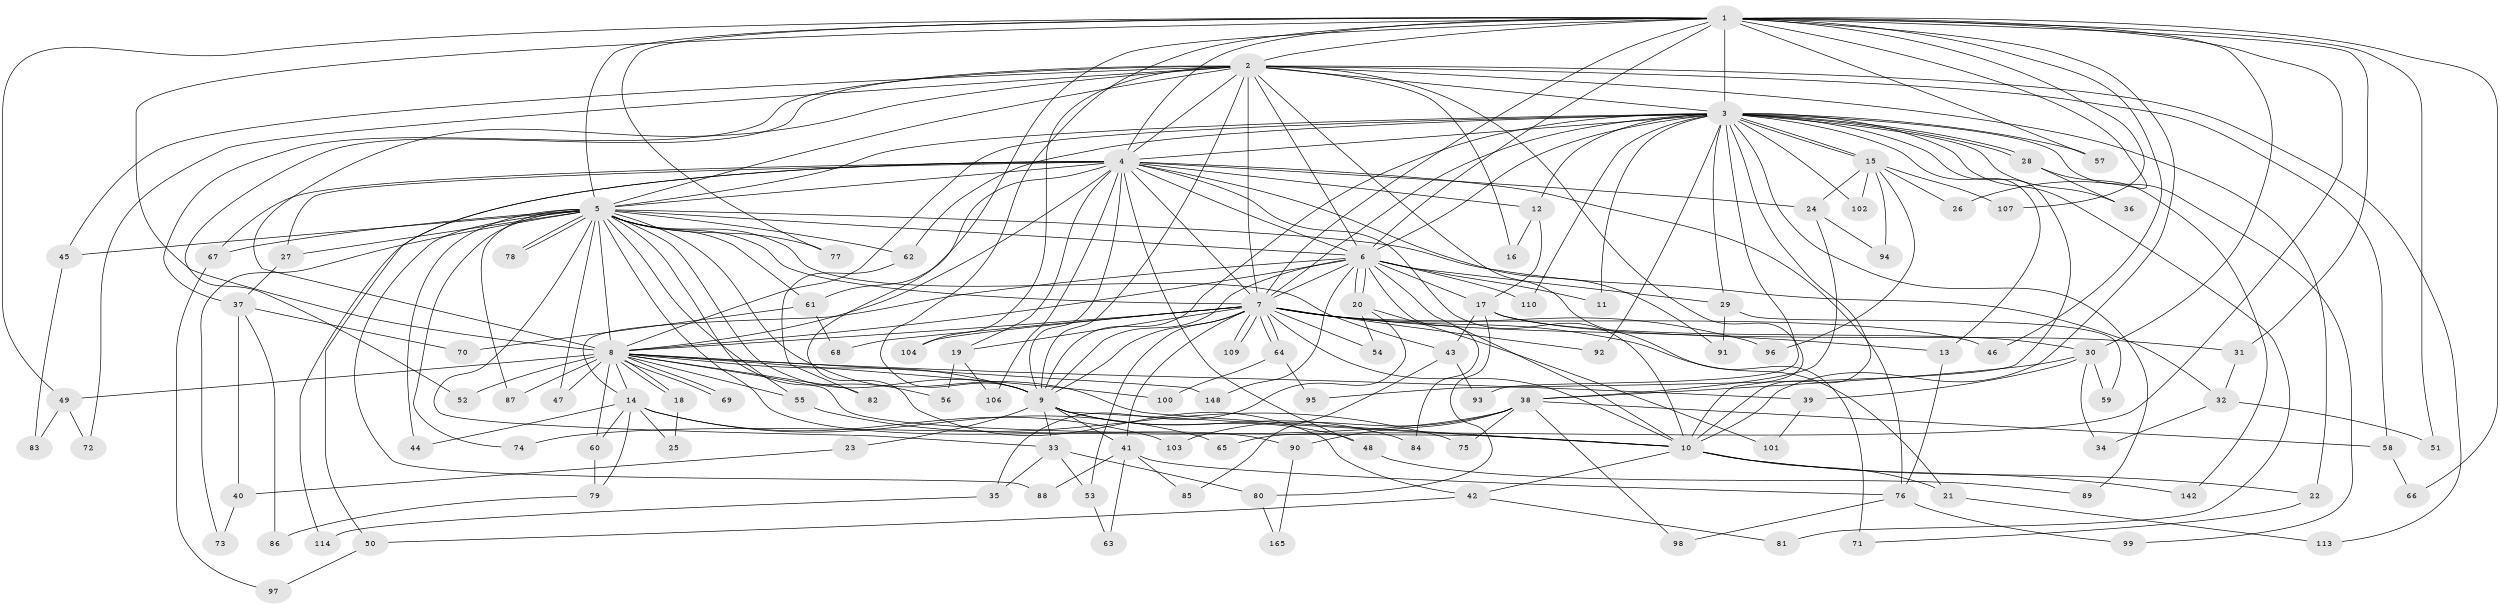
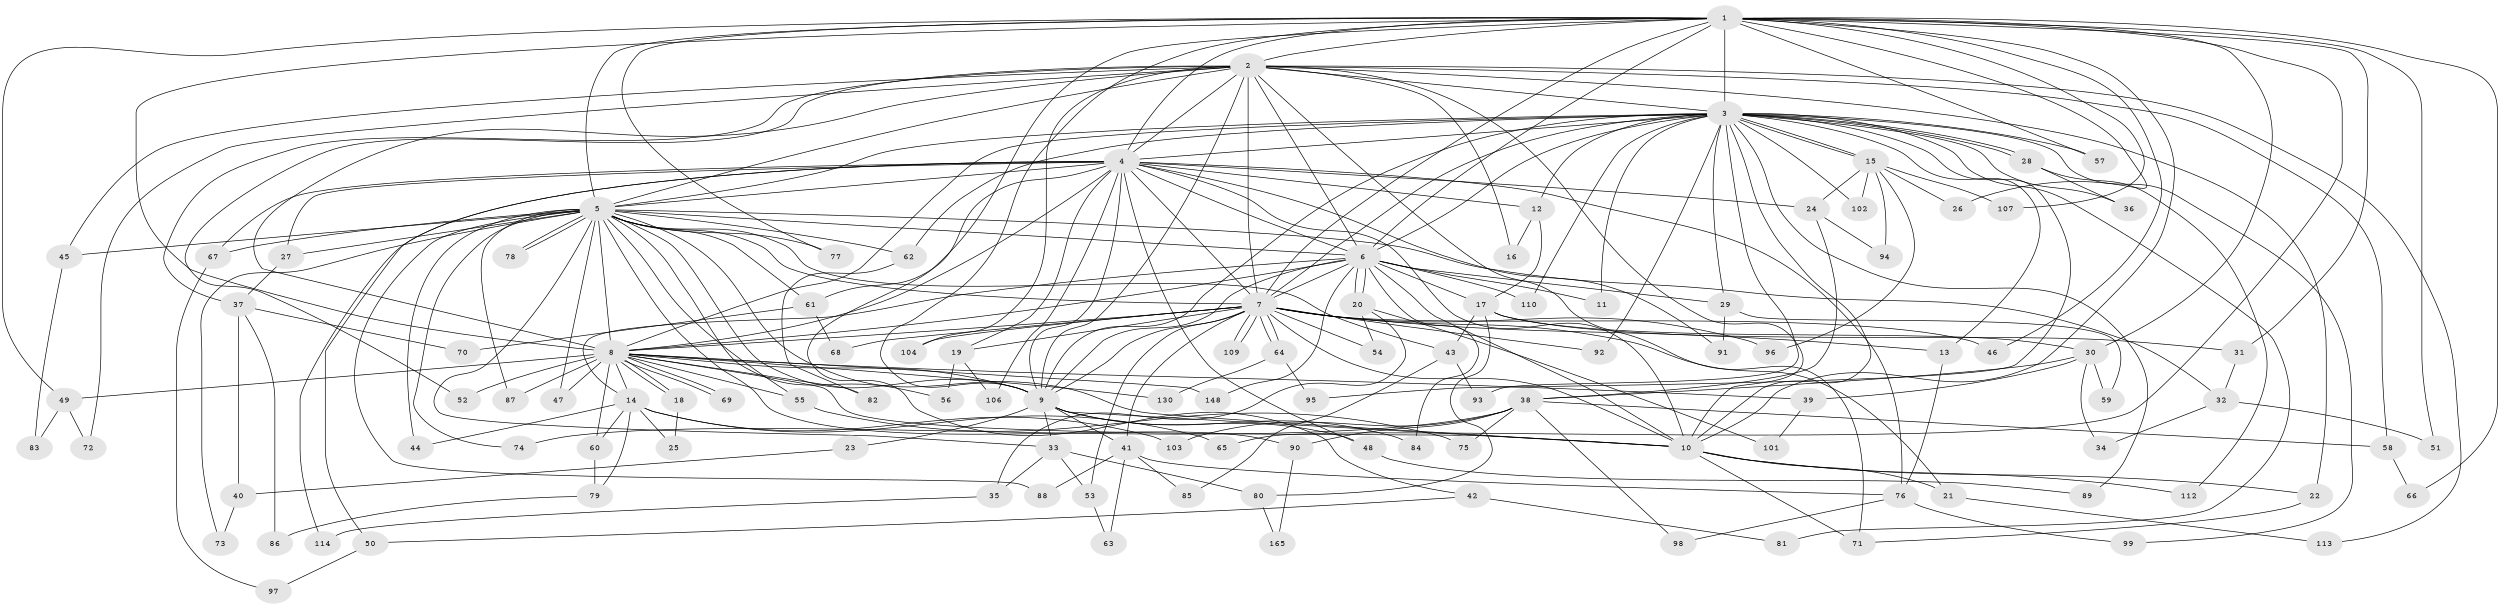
(1165, 400) -> (1165, 400)
(1579, 472) -> (1772, 496)
(2189, 496) -> (2189, 496)
